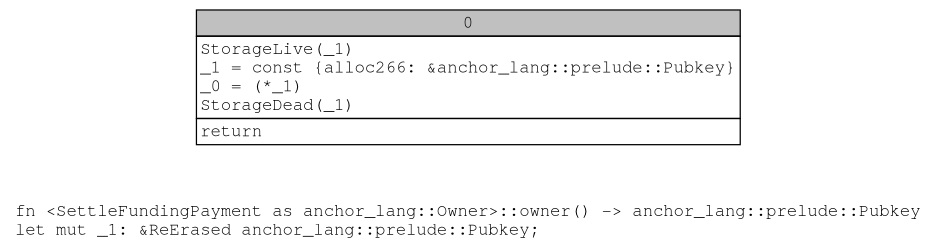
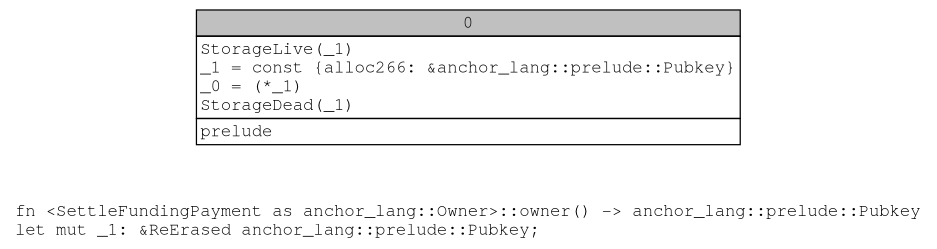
(231, 131) -> (236, 131)
